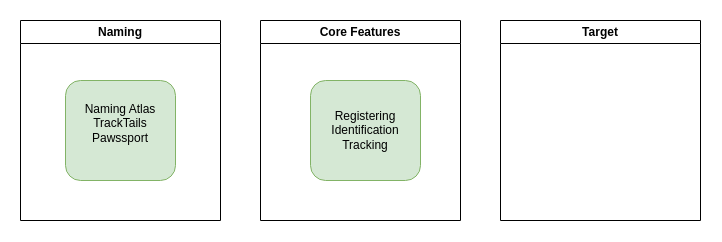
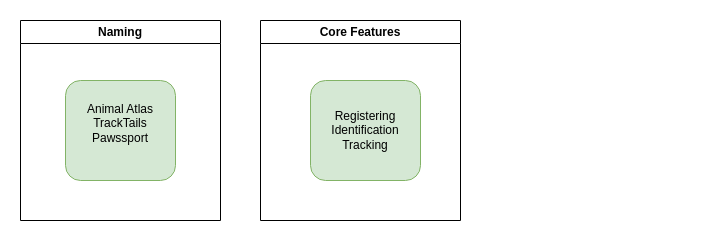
(601, 121) -> none
(121, 131) -> (121, 131)
